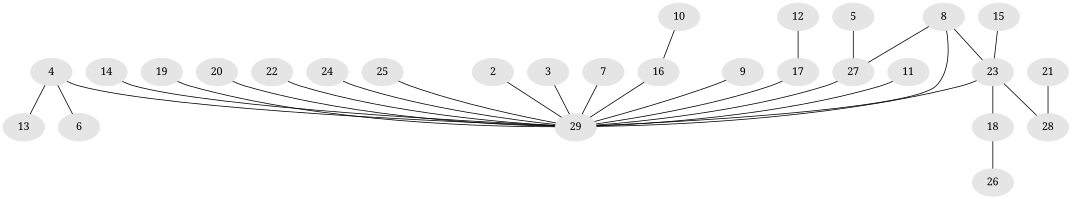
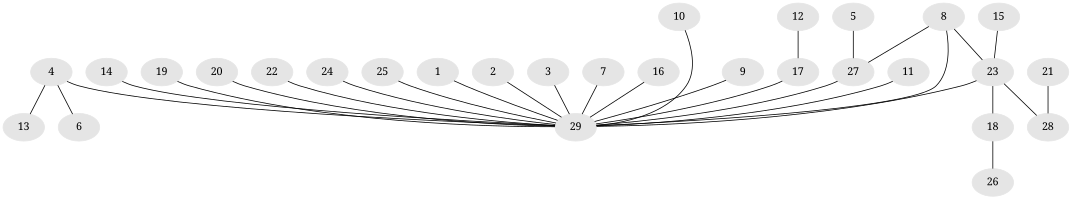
(669, 44) -> (661, 108)
none -> (438, 72)
